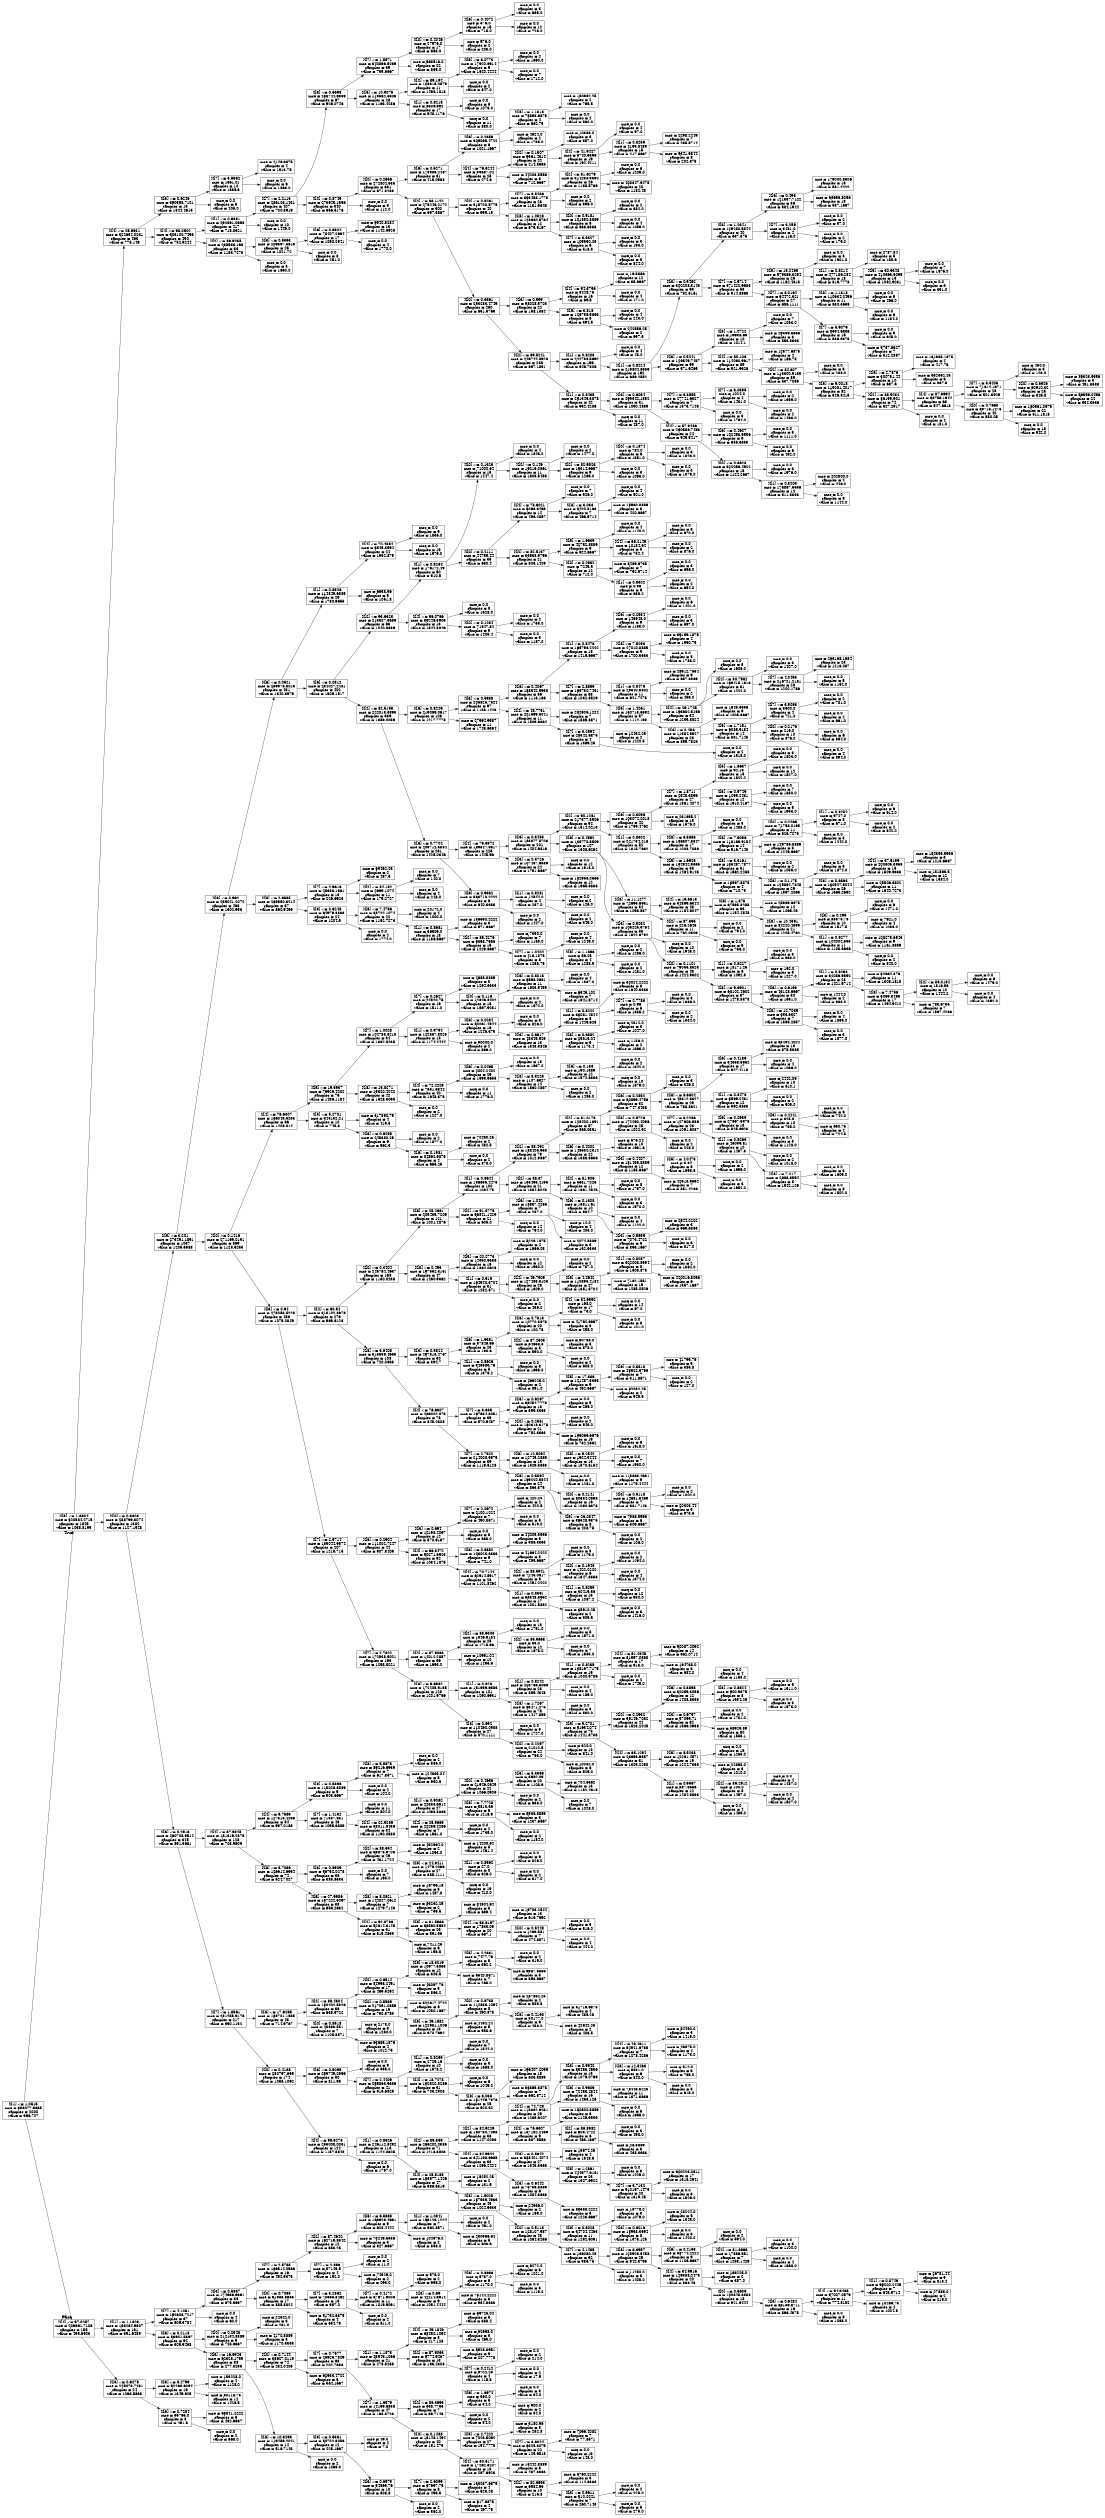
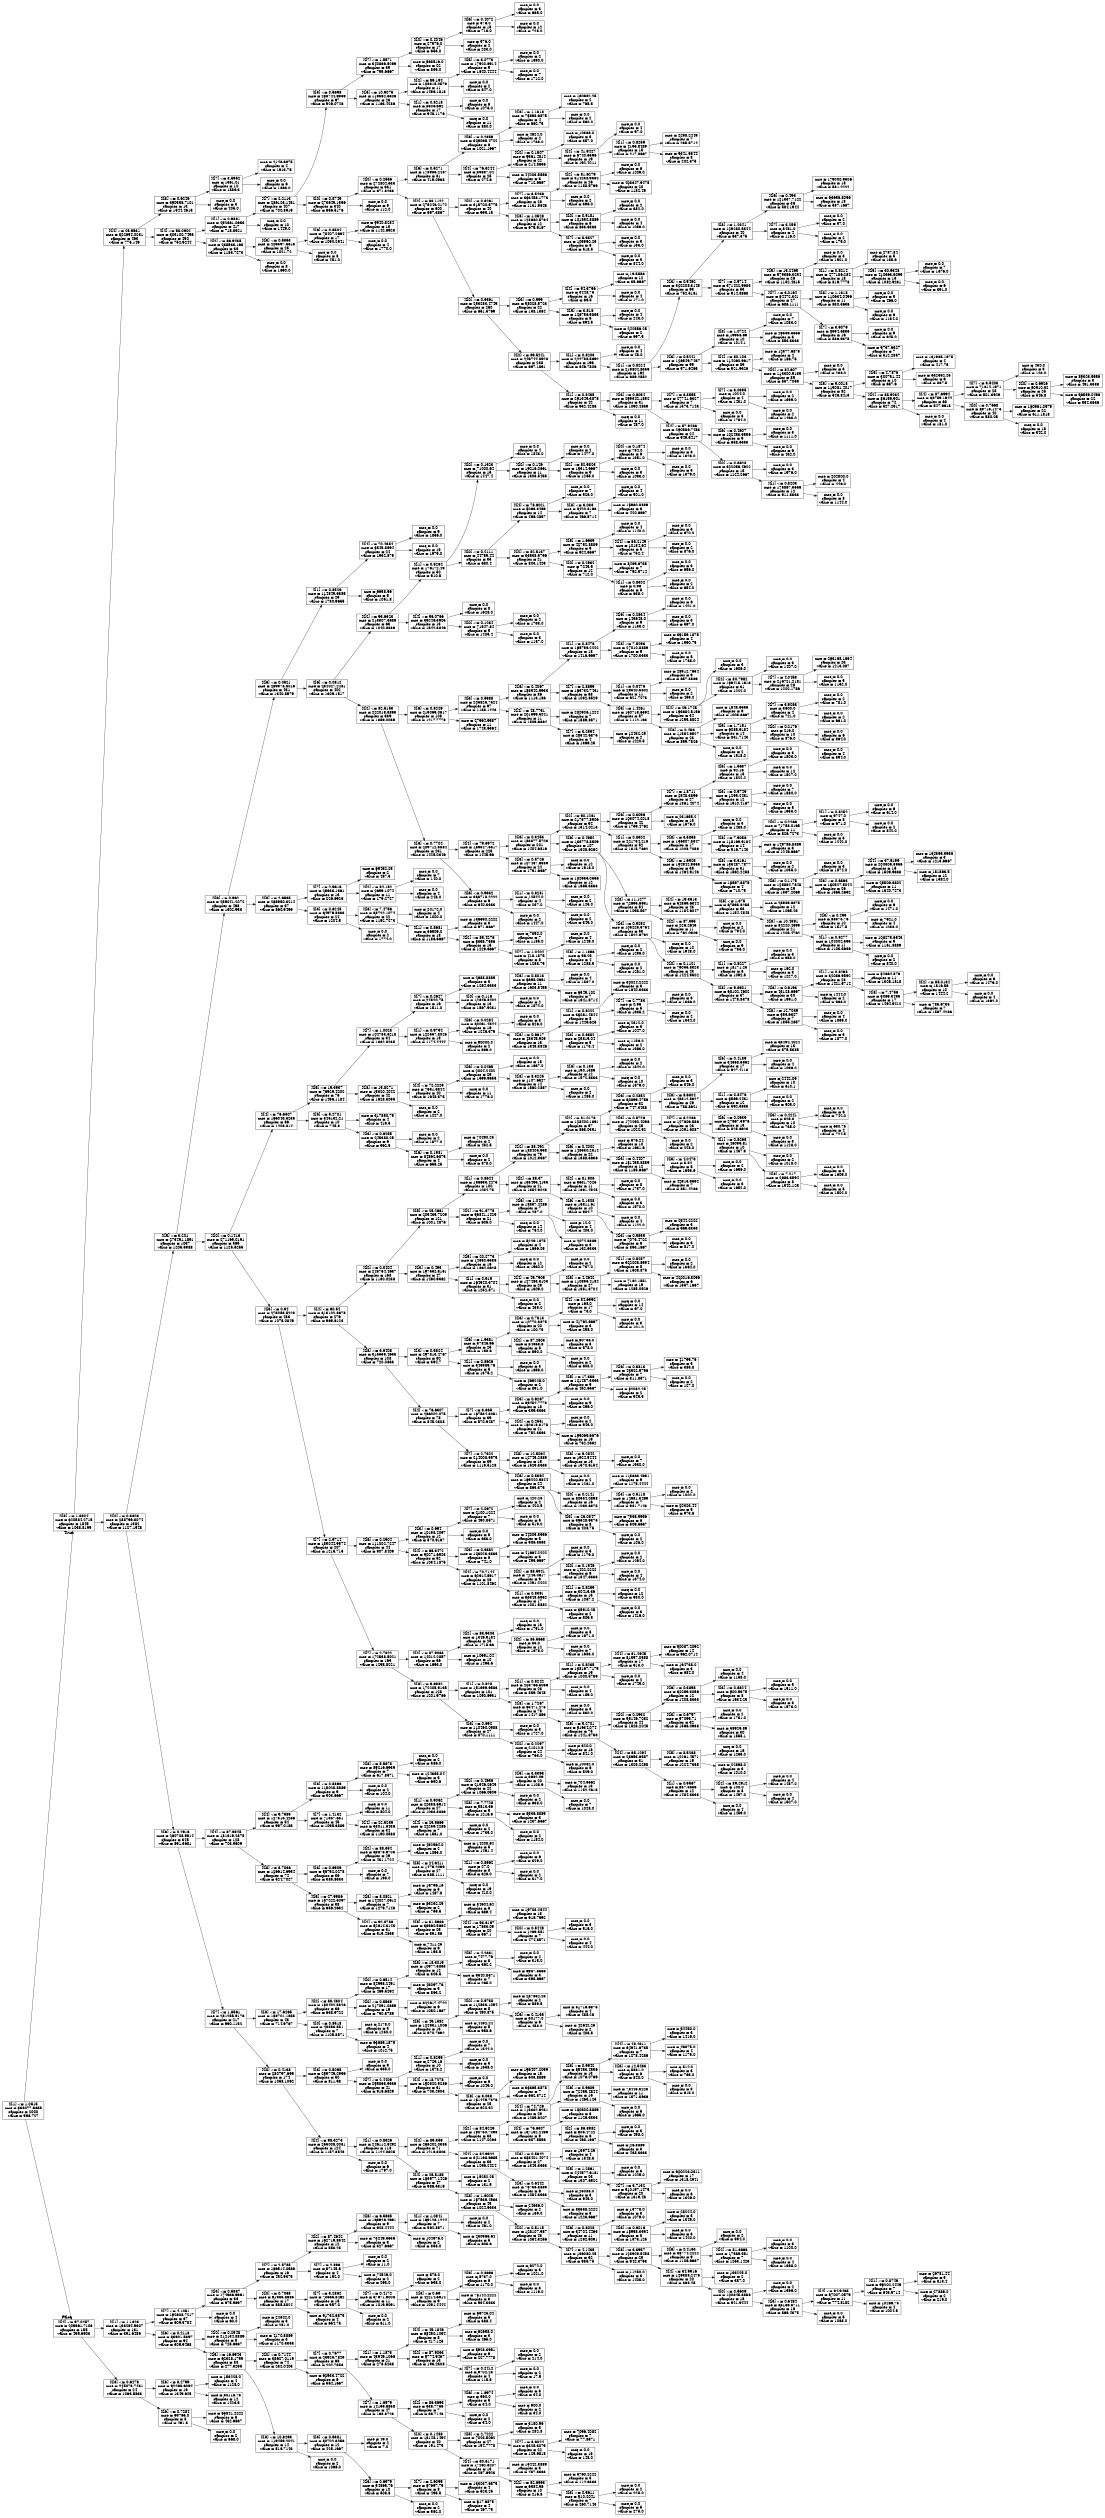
(656, 752) -> (707, 744)
(631, 1443) -> none
none -> (580, 2195)
none -> (783, 2287)
